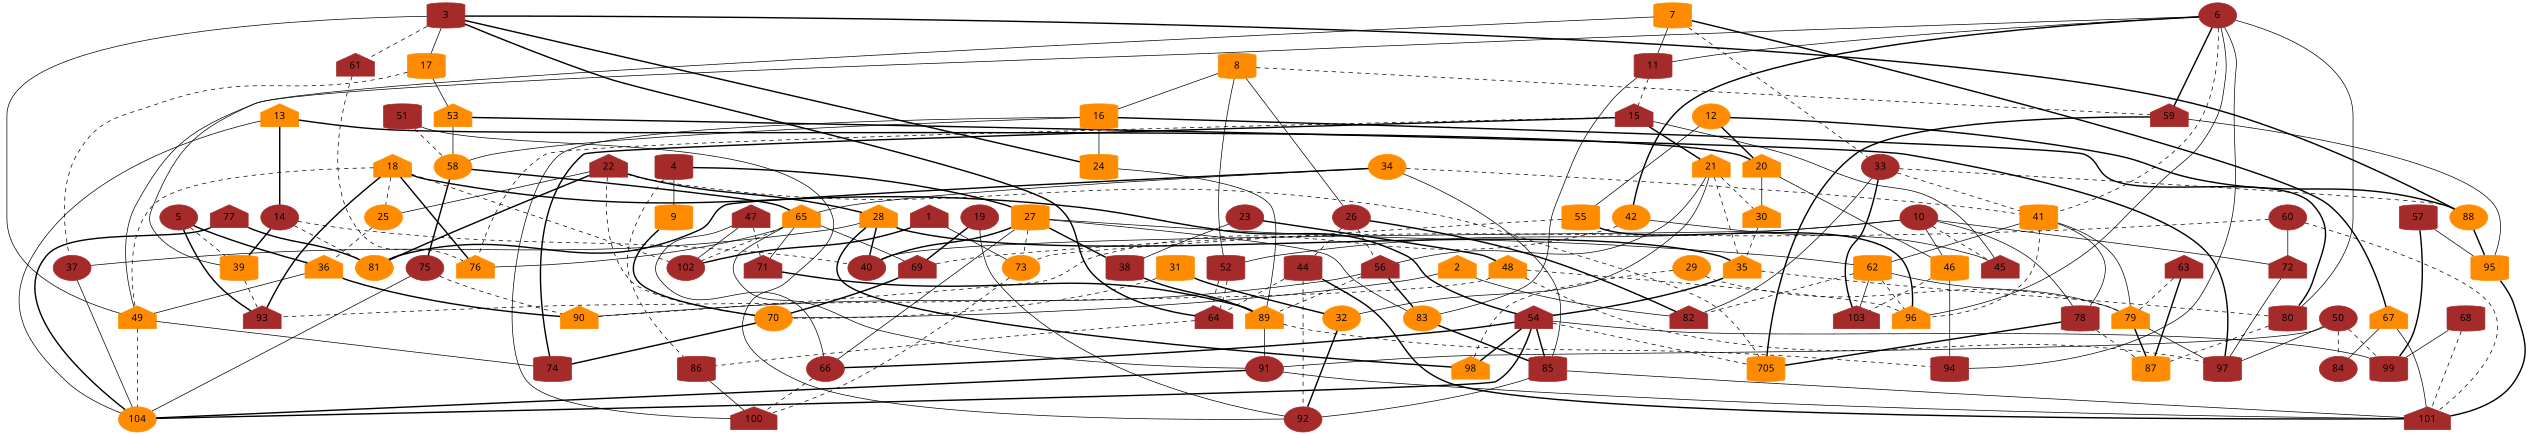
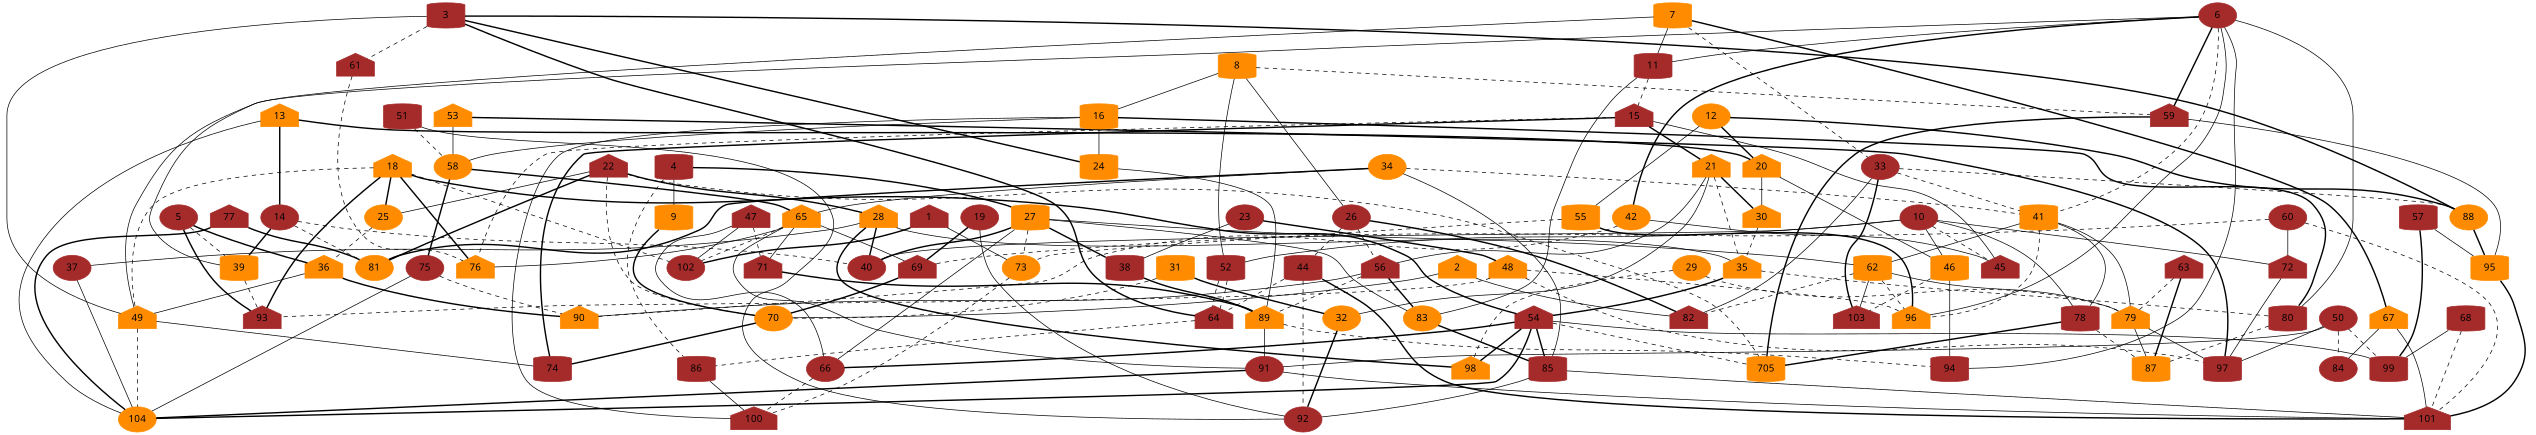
(426, 66) -> none
(388, 191) -> (388, 191)
(1737, 193) -> (1737, 193)
(1314, 243) -> (1314, 243)
(2140, 343) -> (2140, 343)
